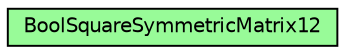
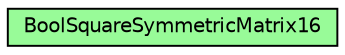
(173, 27) -> (173, 27)
